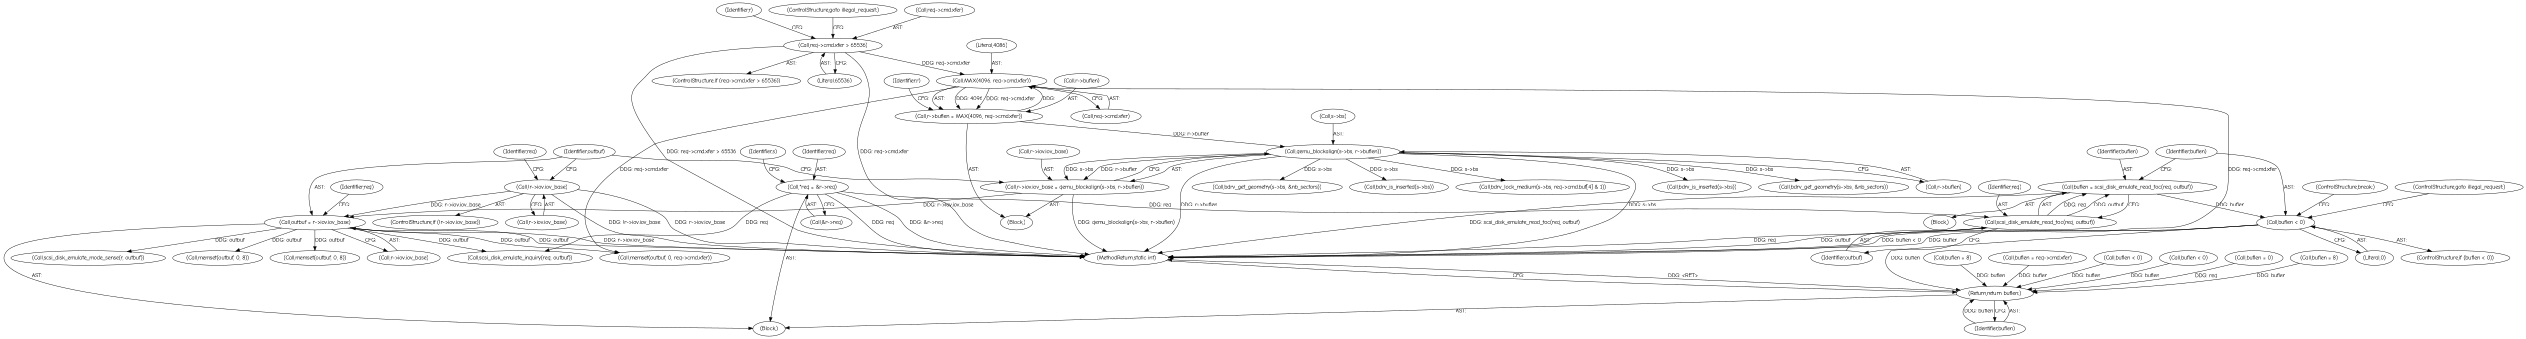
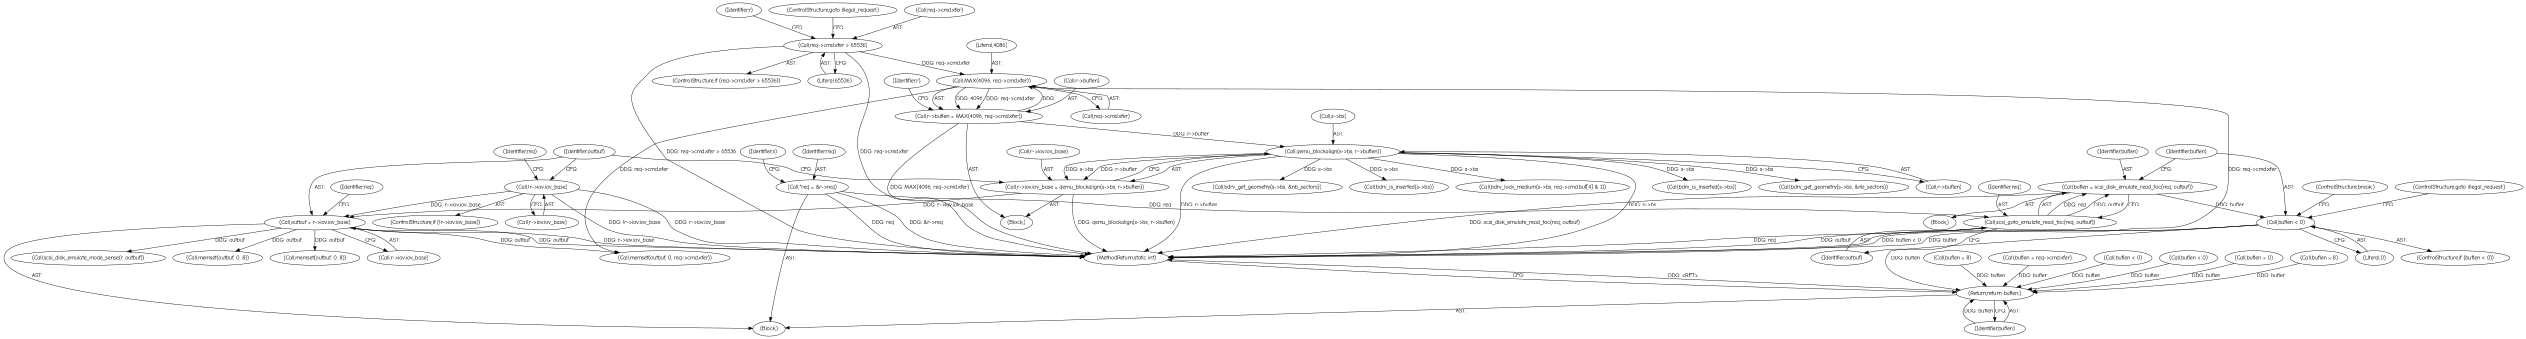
none -> (957, 204)
(826, 223) -> none
(2040, 223) -> (2040, 223)
(520, 258) -> none
(2206, 276) -> (2206, 276)
